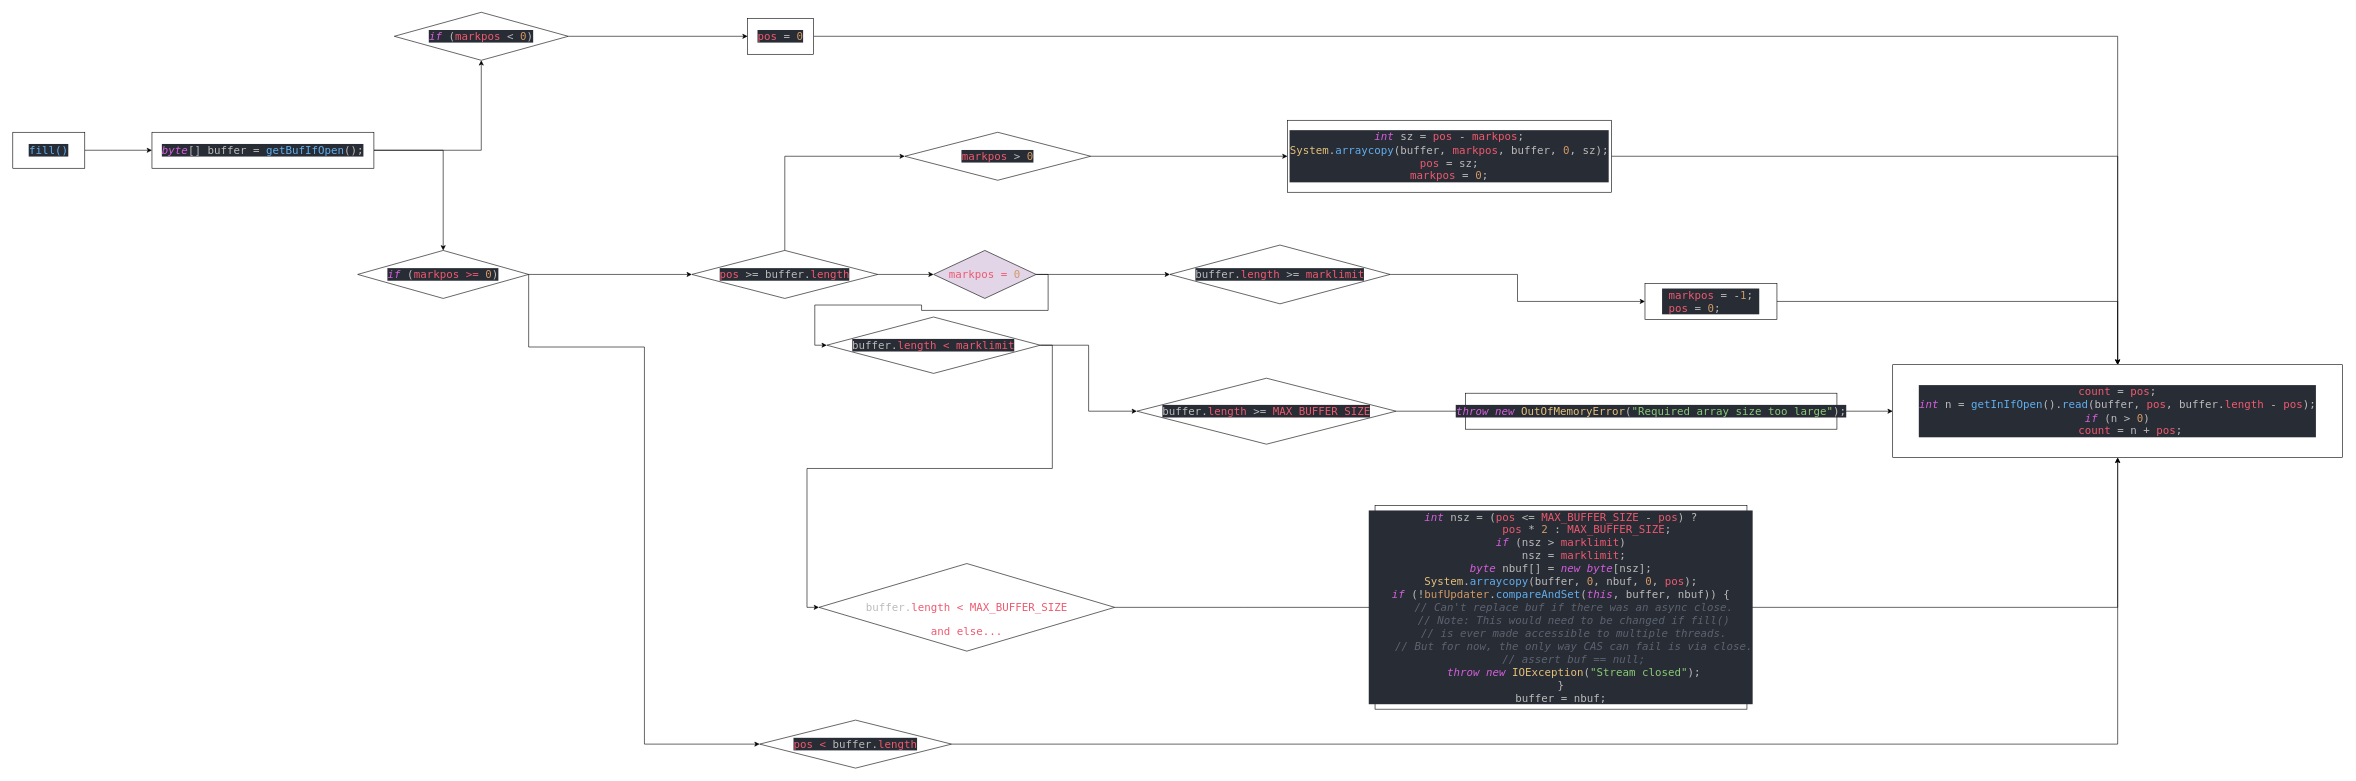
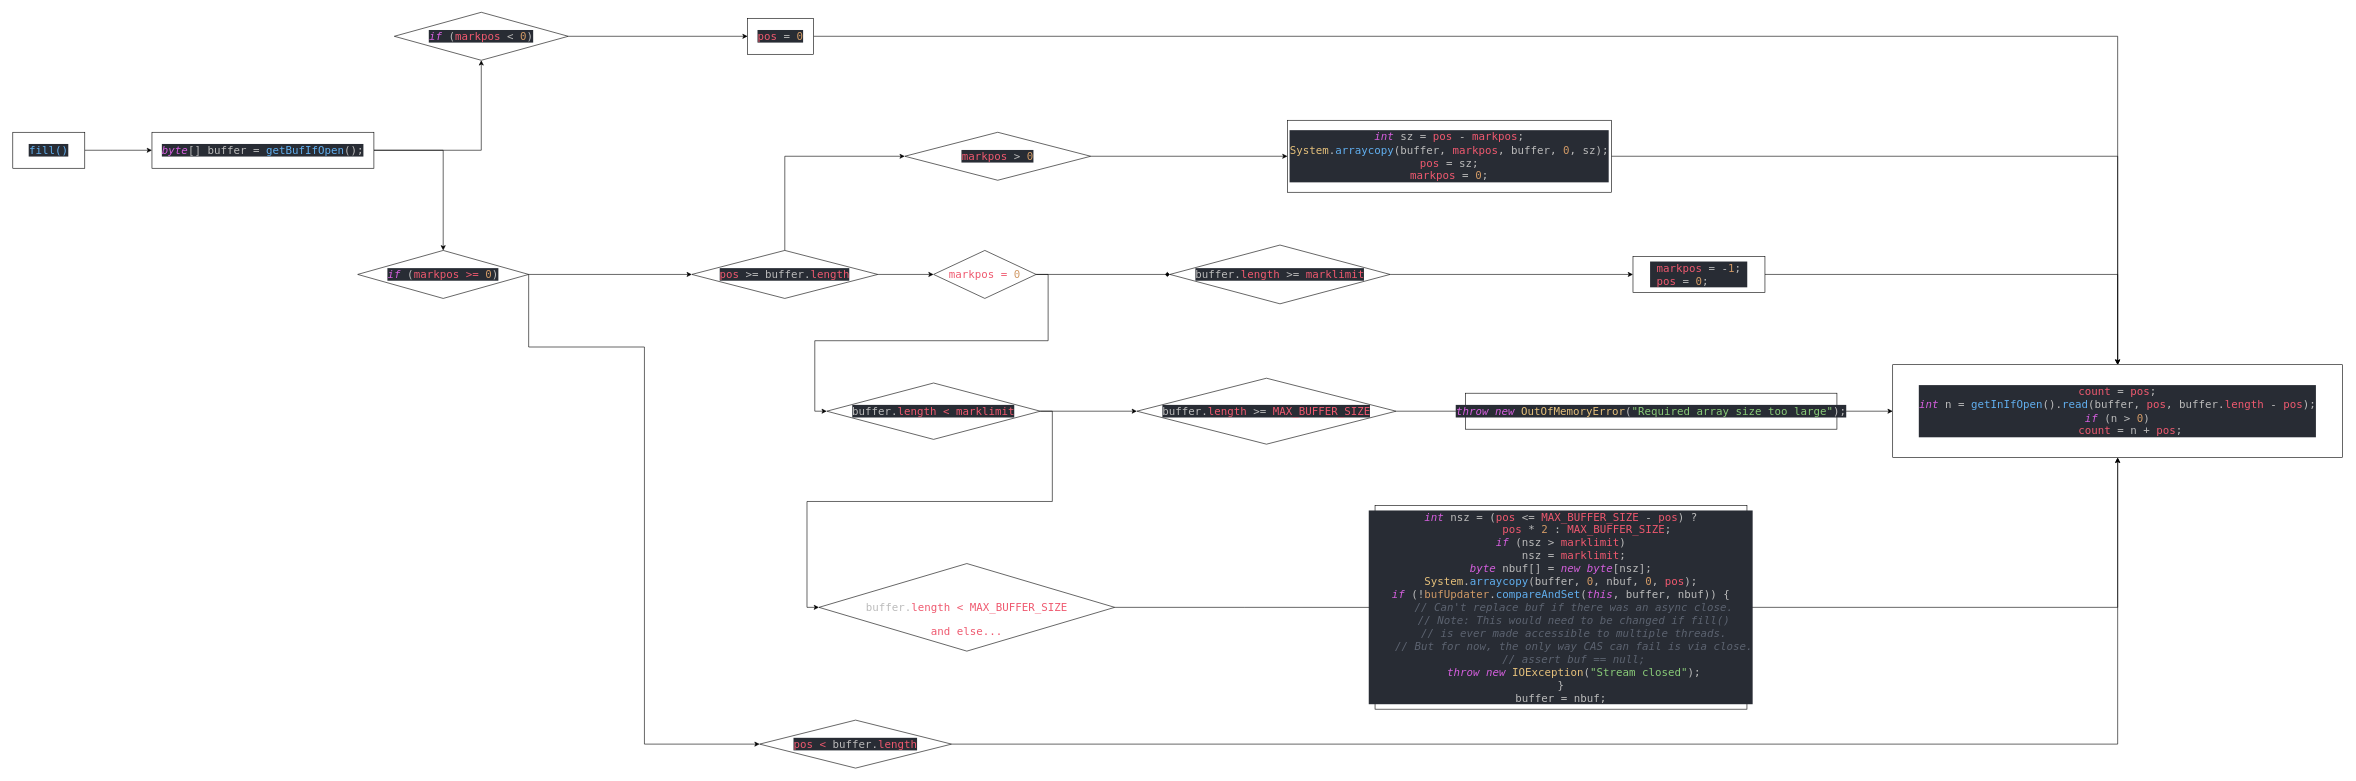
(985, 275) -> (985, 275)
(1164, 275) -> (1164, 275)
(1711, 302) -> (1699, 275)
(933, 345) -> (933, 411)
